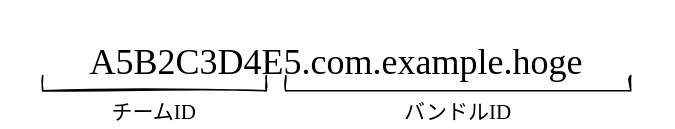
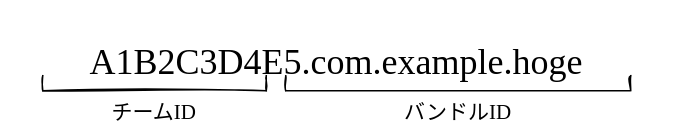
(337, 62) -> (337, 62)
